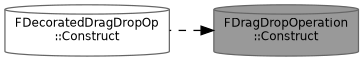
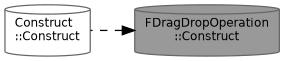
(87, 30) -> (48, 30)
